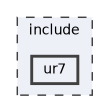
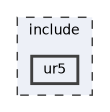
(55, 70) -> (55, 70)
